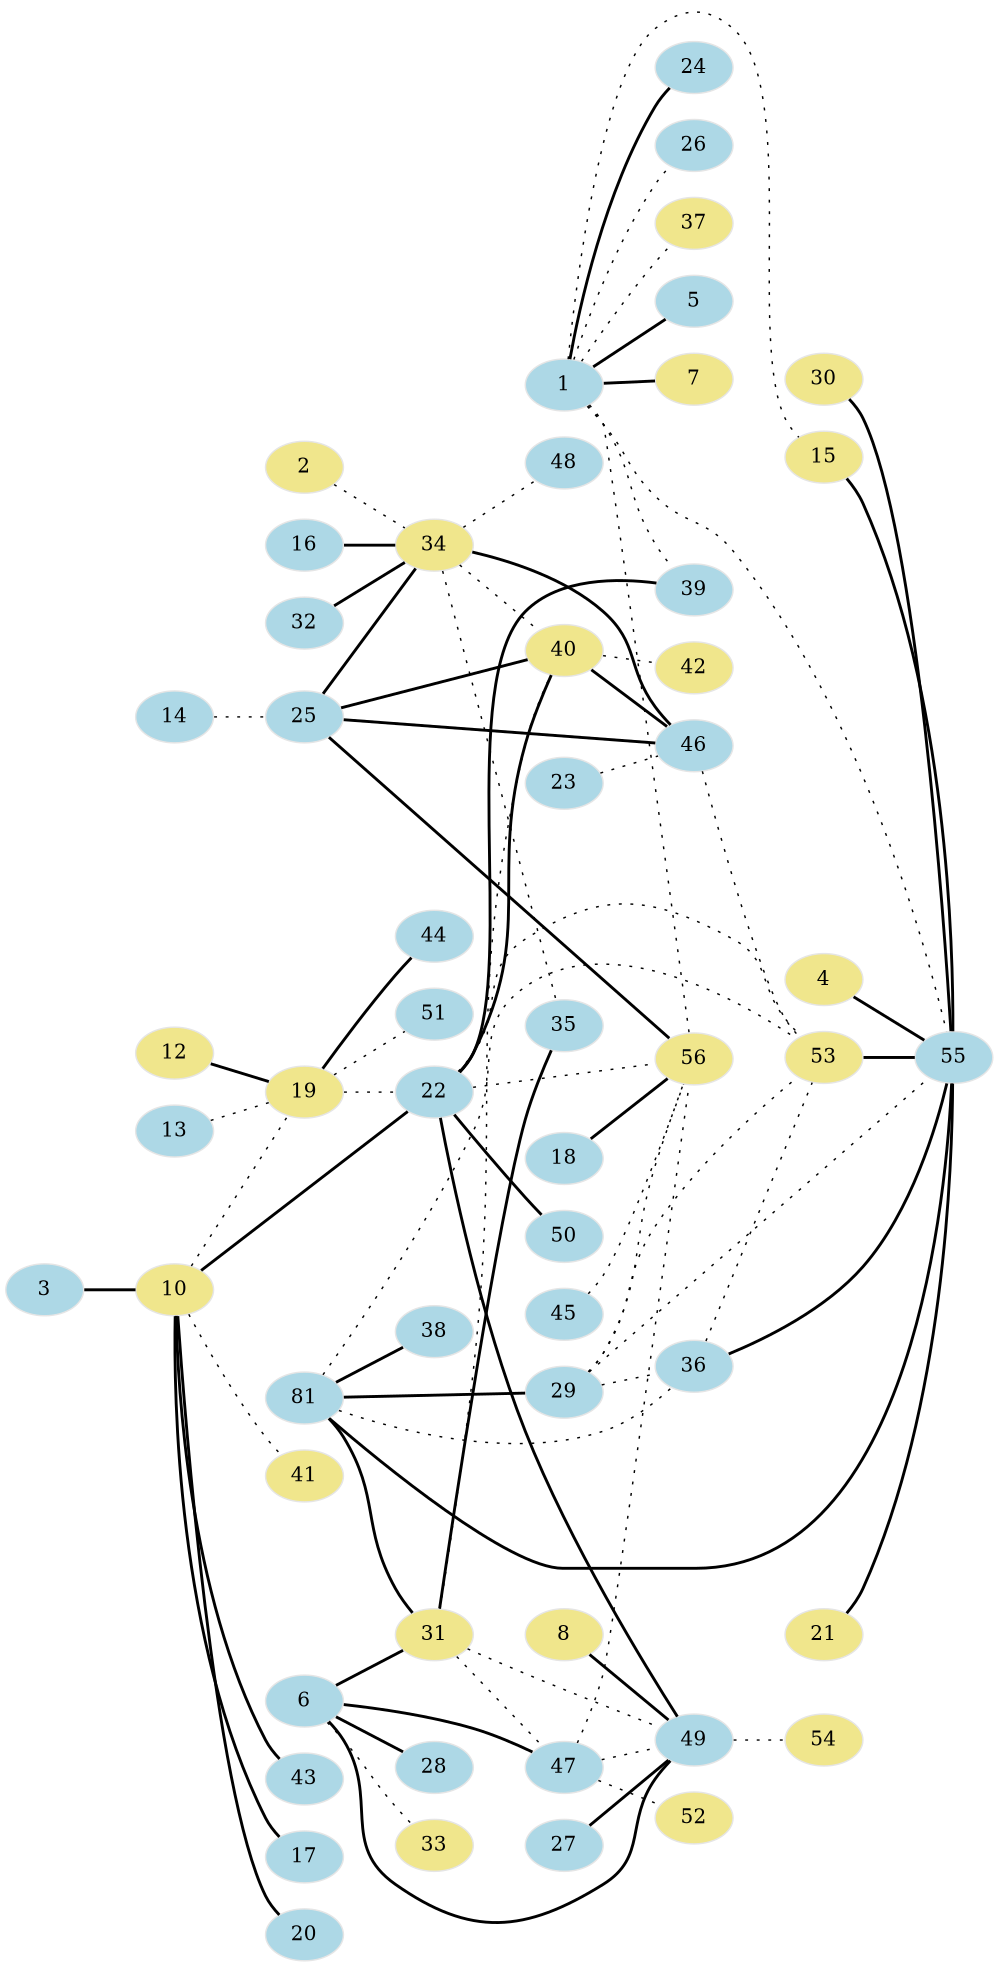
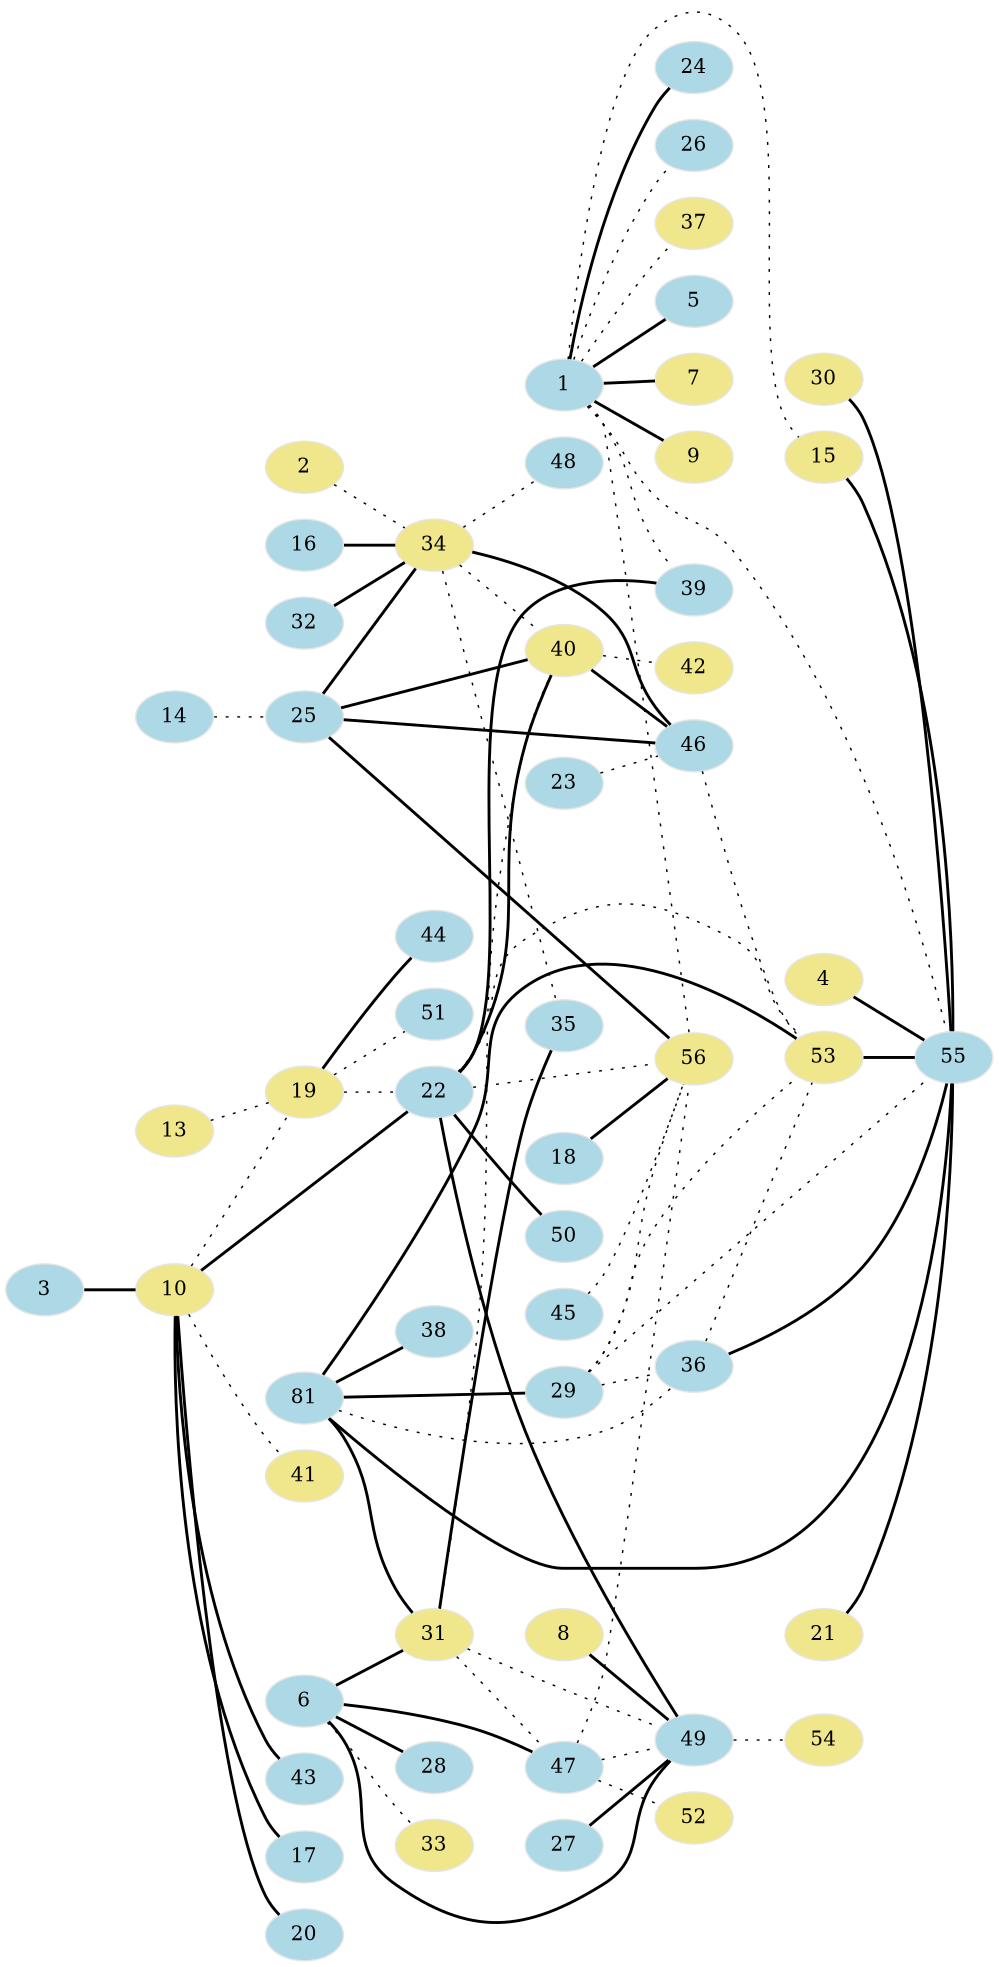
none -> (694, 457)
(509, 1001) -> (509, 1001)
(175, 1053) -> none
(175, 1131) -> (175, 1131)
